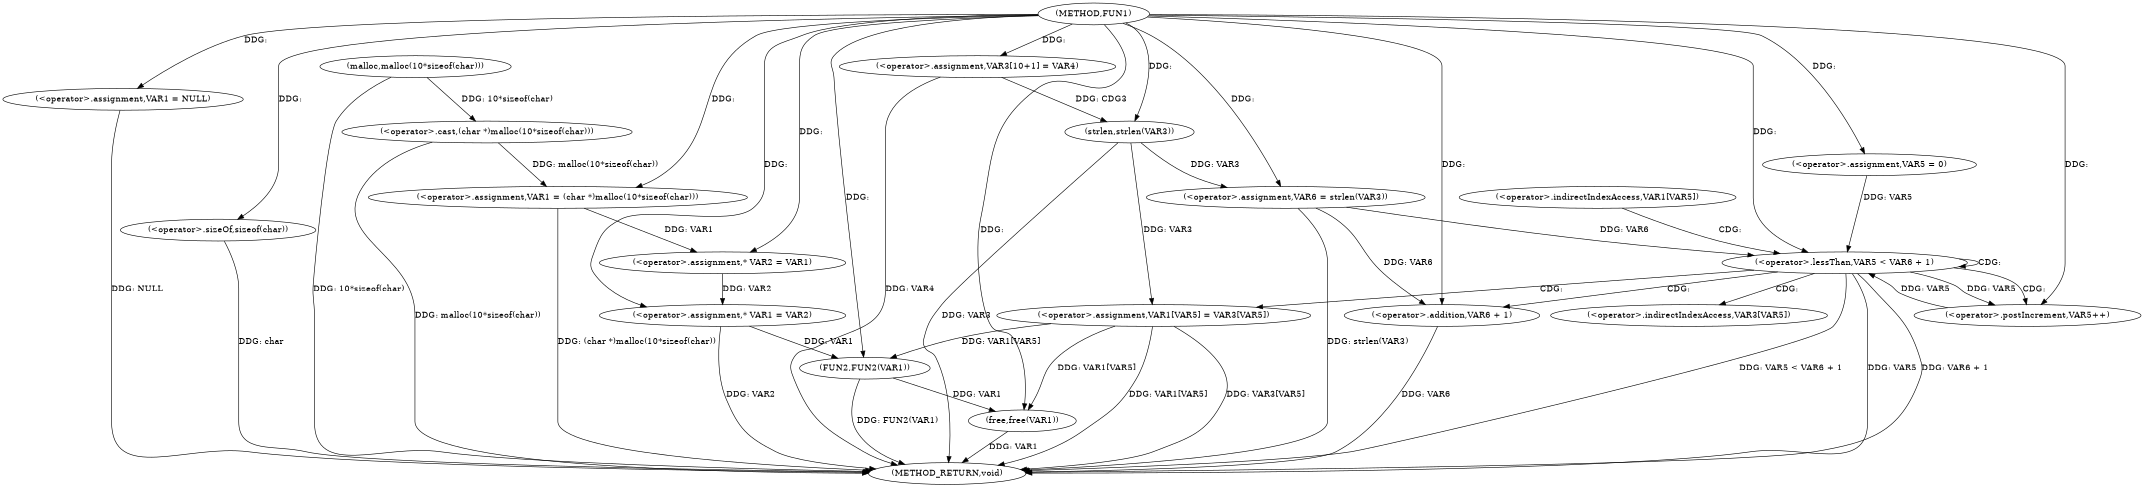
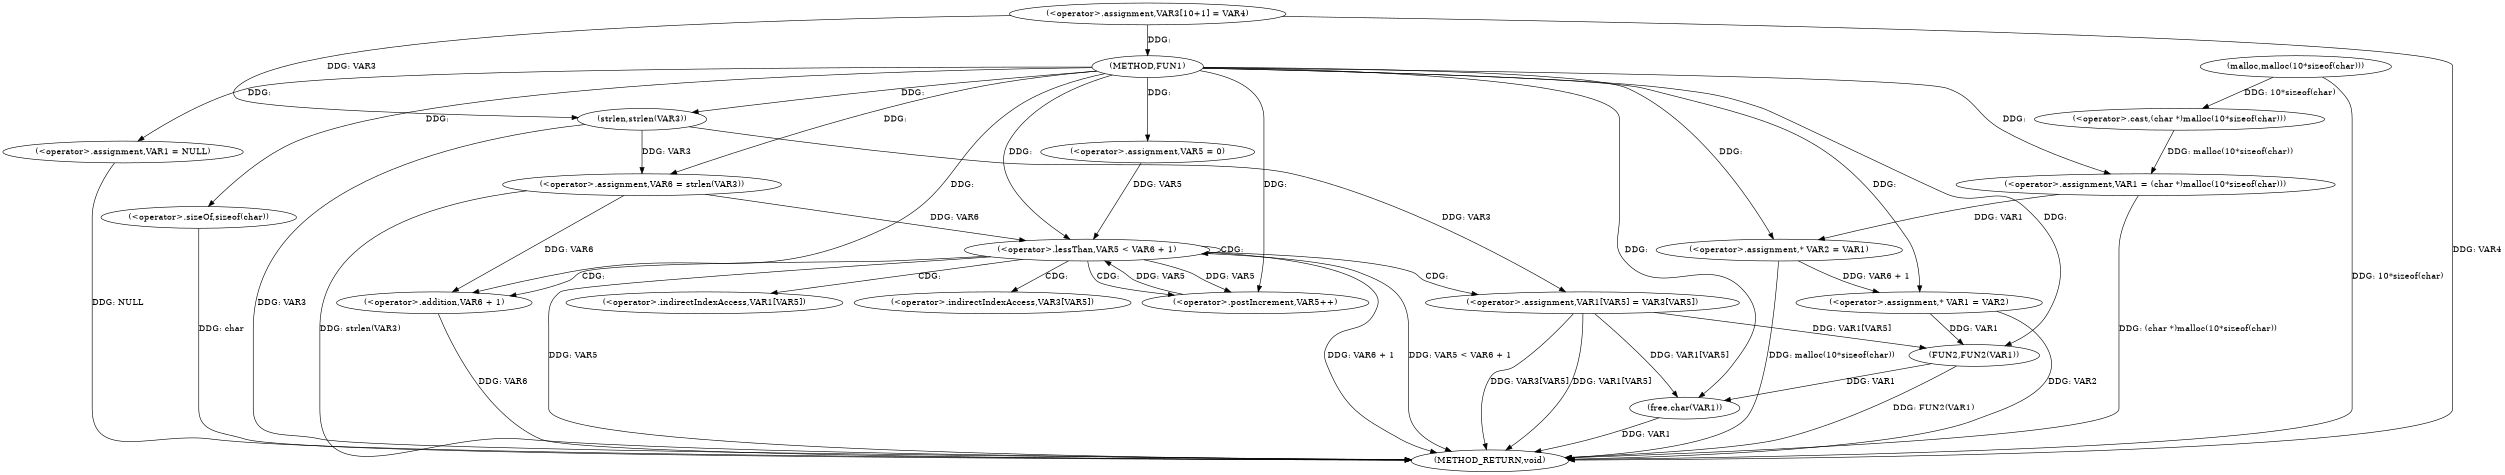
(1039, 39) -> (1148, 37)
(1101, 99) -> (352, 67)
(1697, 235) -> (900, 276)
(747, 289) -> (1877, 276)
(1022, 421) -> (1685, 408)
(465, 448) -> (1738, 424)
